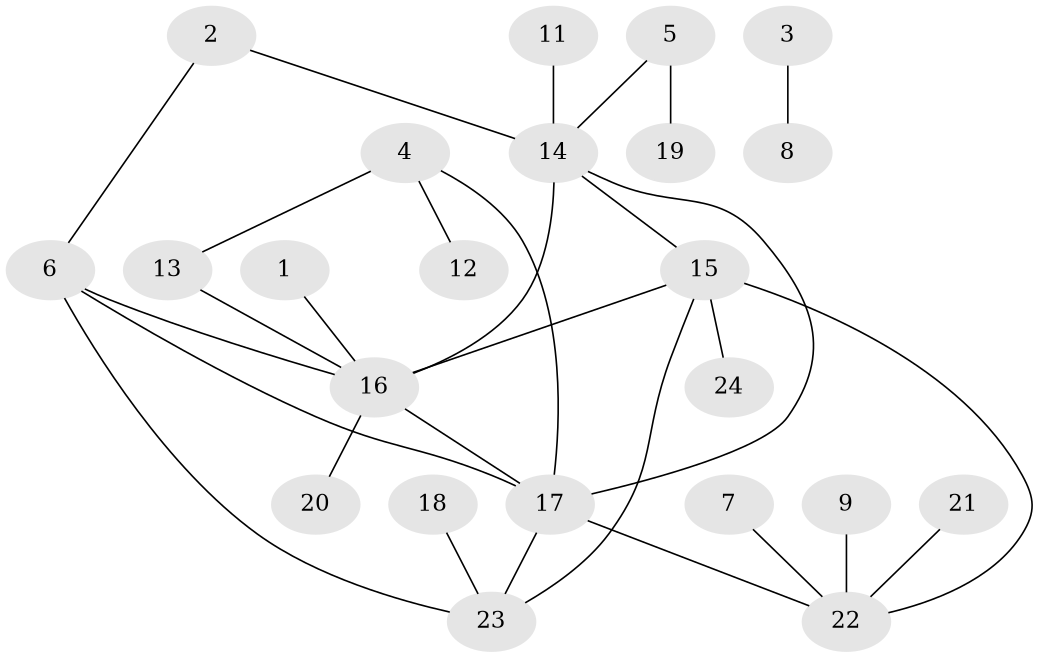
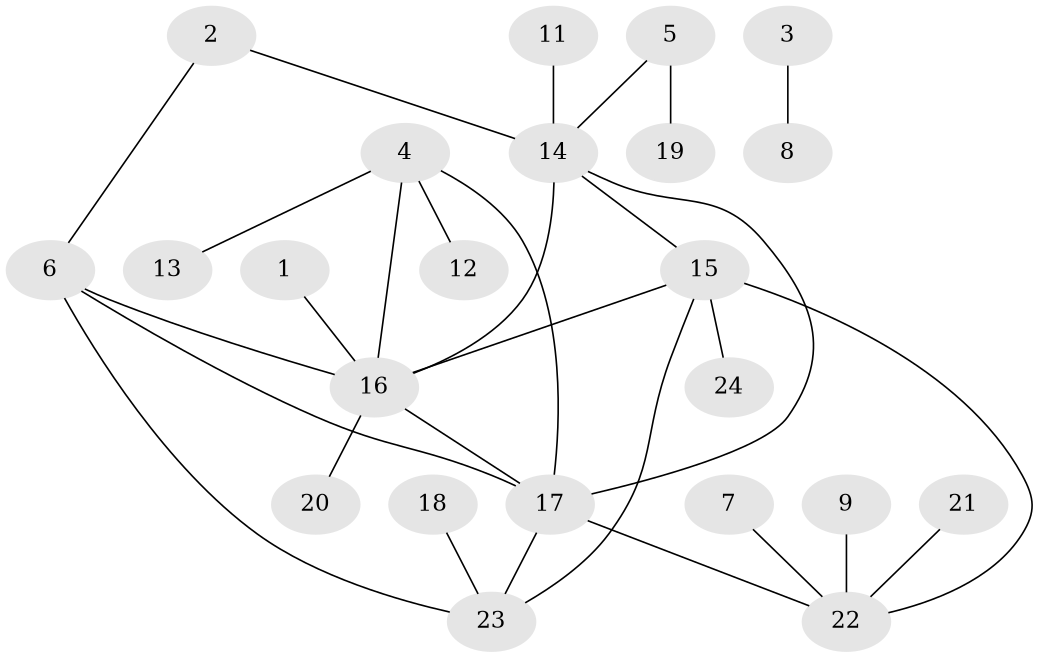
(271, 329) -> (390, 270)
